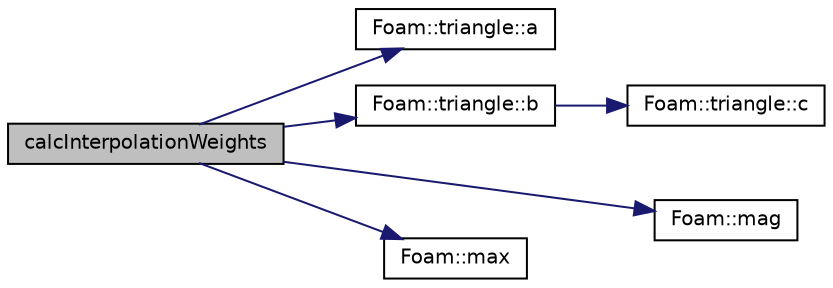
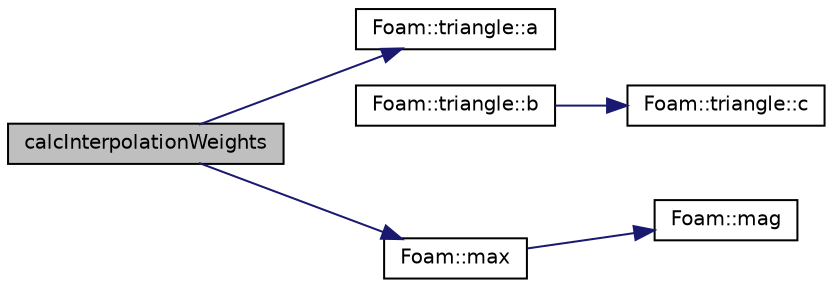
(310, 124) -> none
(459, 185) -> (581, 241)
